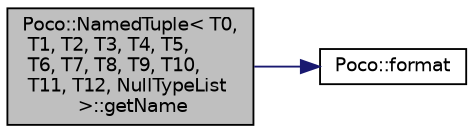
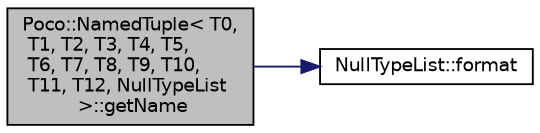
(393, 67) -> (426, 67)
